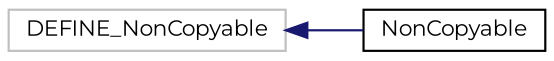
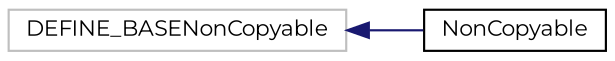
(147, 30) -> (177, 30)
